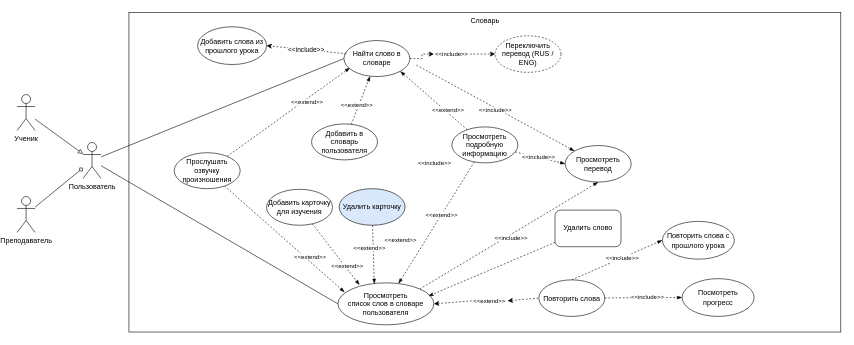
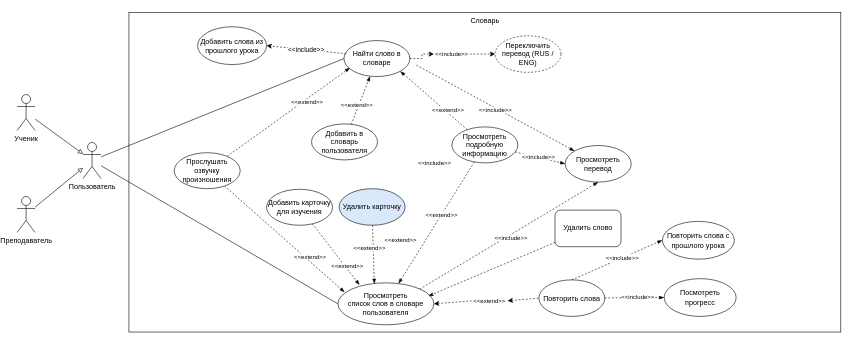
(78, 172) -> (78, 172)
(719, 298) -> (701, 298)
